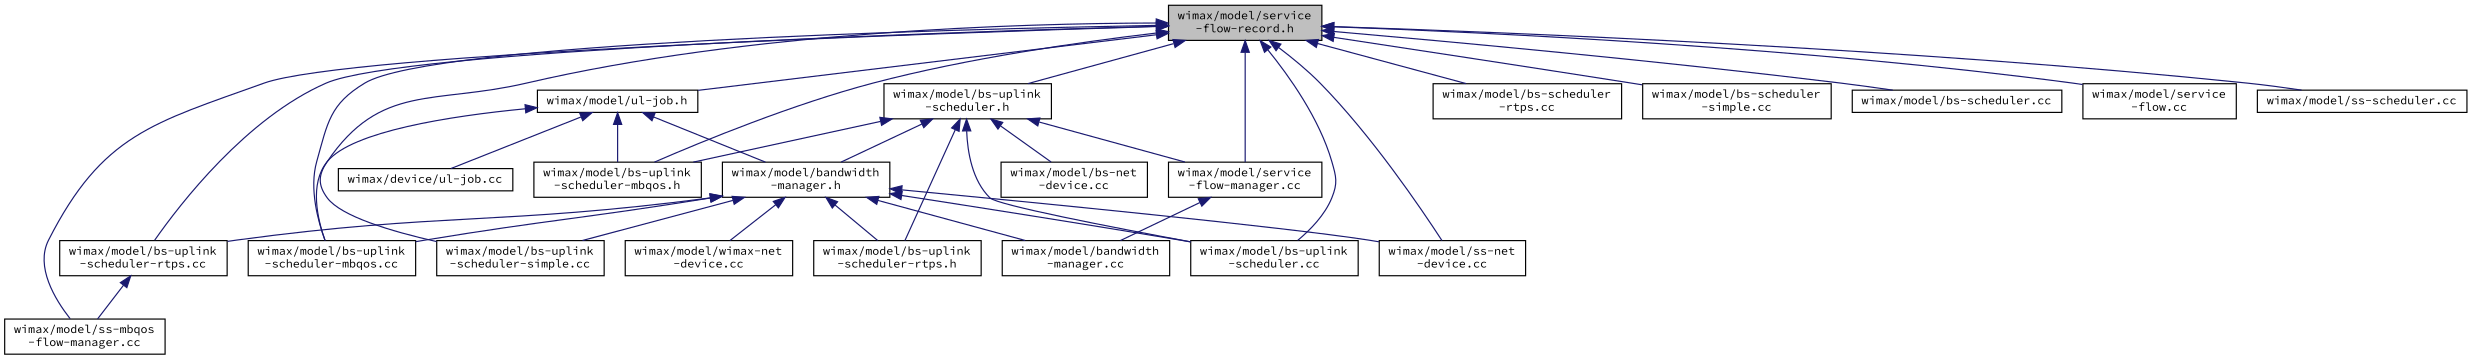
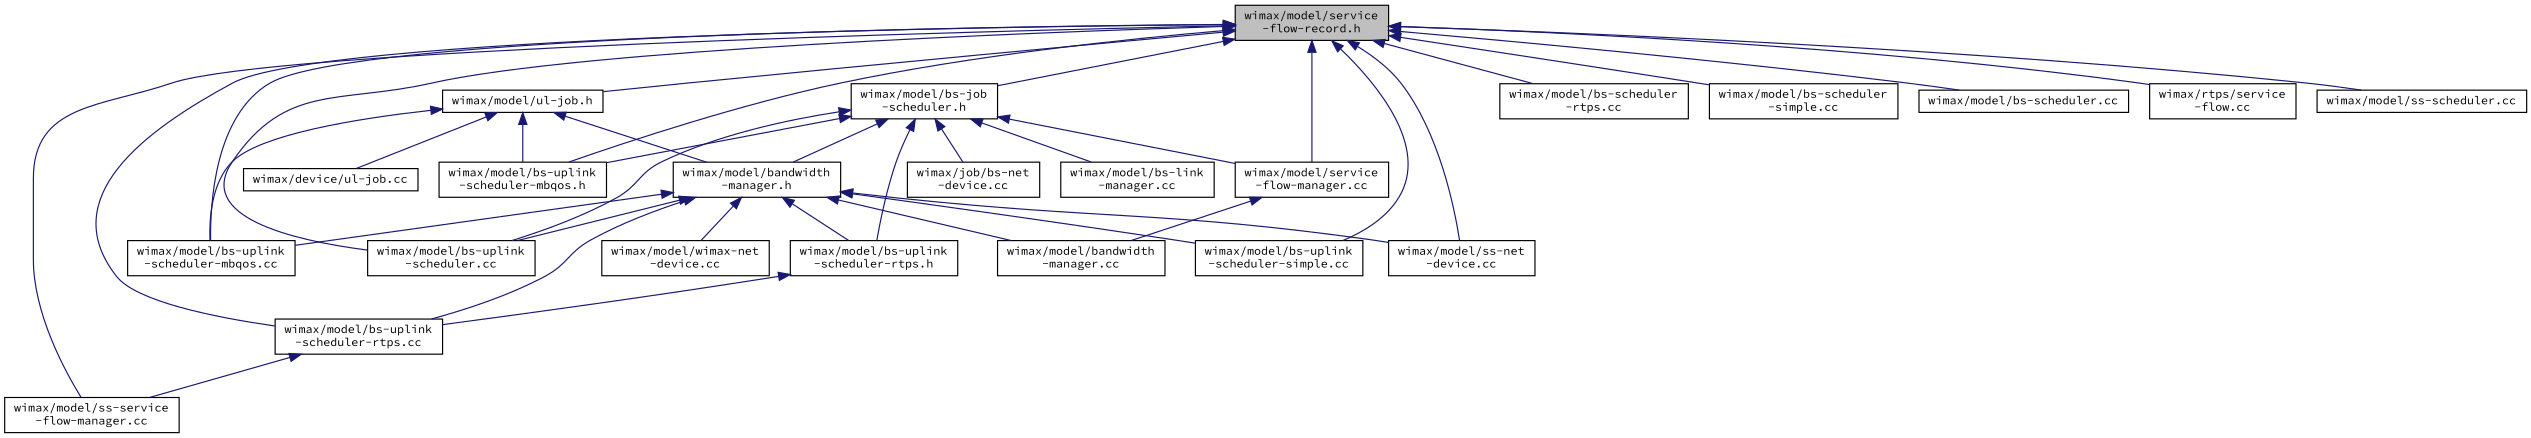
(968, 101) -> (924, 101)
(2160, 101) -> (2223, 101)
(1074, 180) -> (974, 180)
none -> (1137, 180)
none -> (611, 302)
(85, 337) -> (92, 415)
